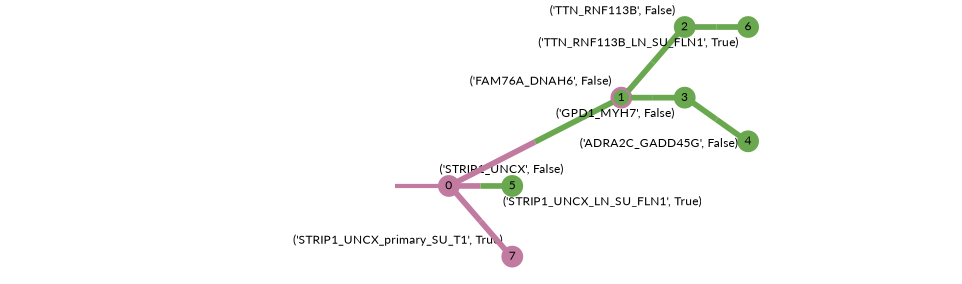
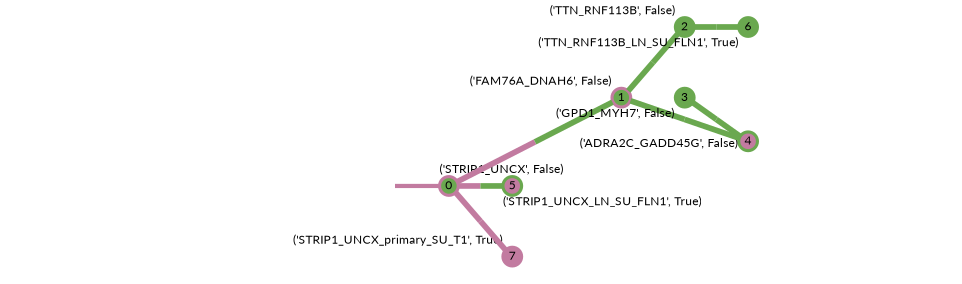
(653, 98) -> (685, 119)
(748, 141) -> (748, 141)
(449, 186) -> (449, 186)
(512, 186) -> (512, 186)
